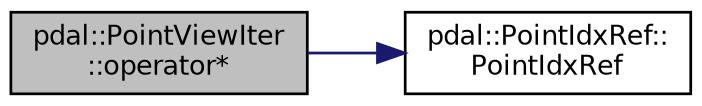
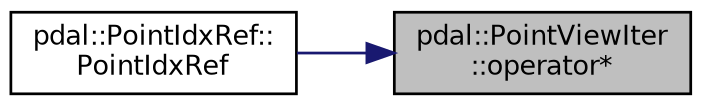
(342, 53) -> (332, 53)
